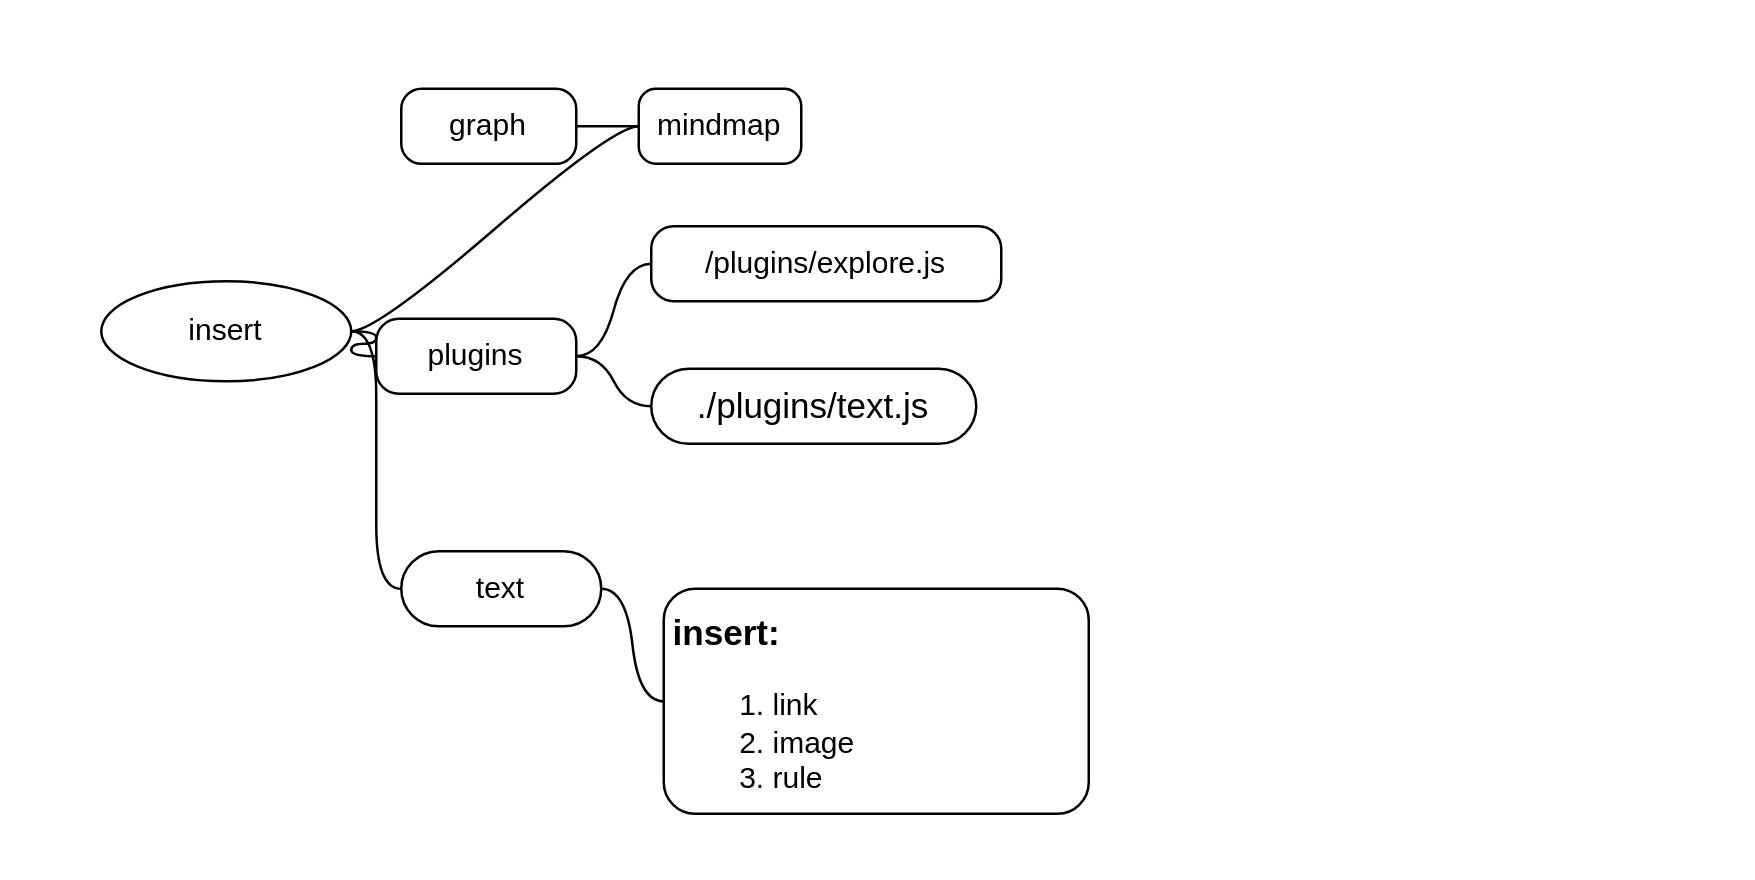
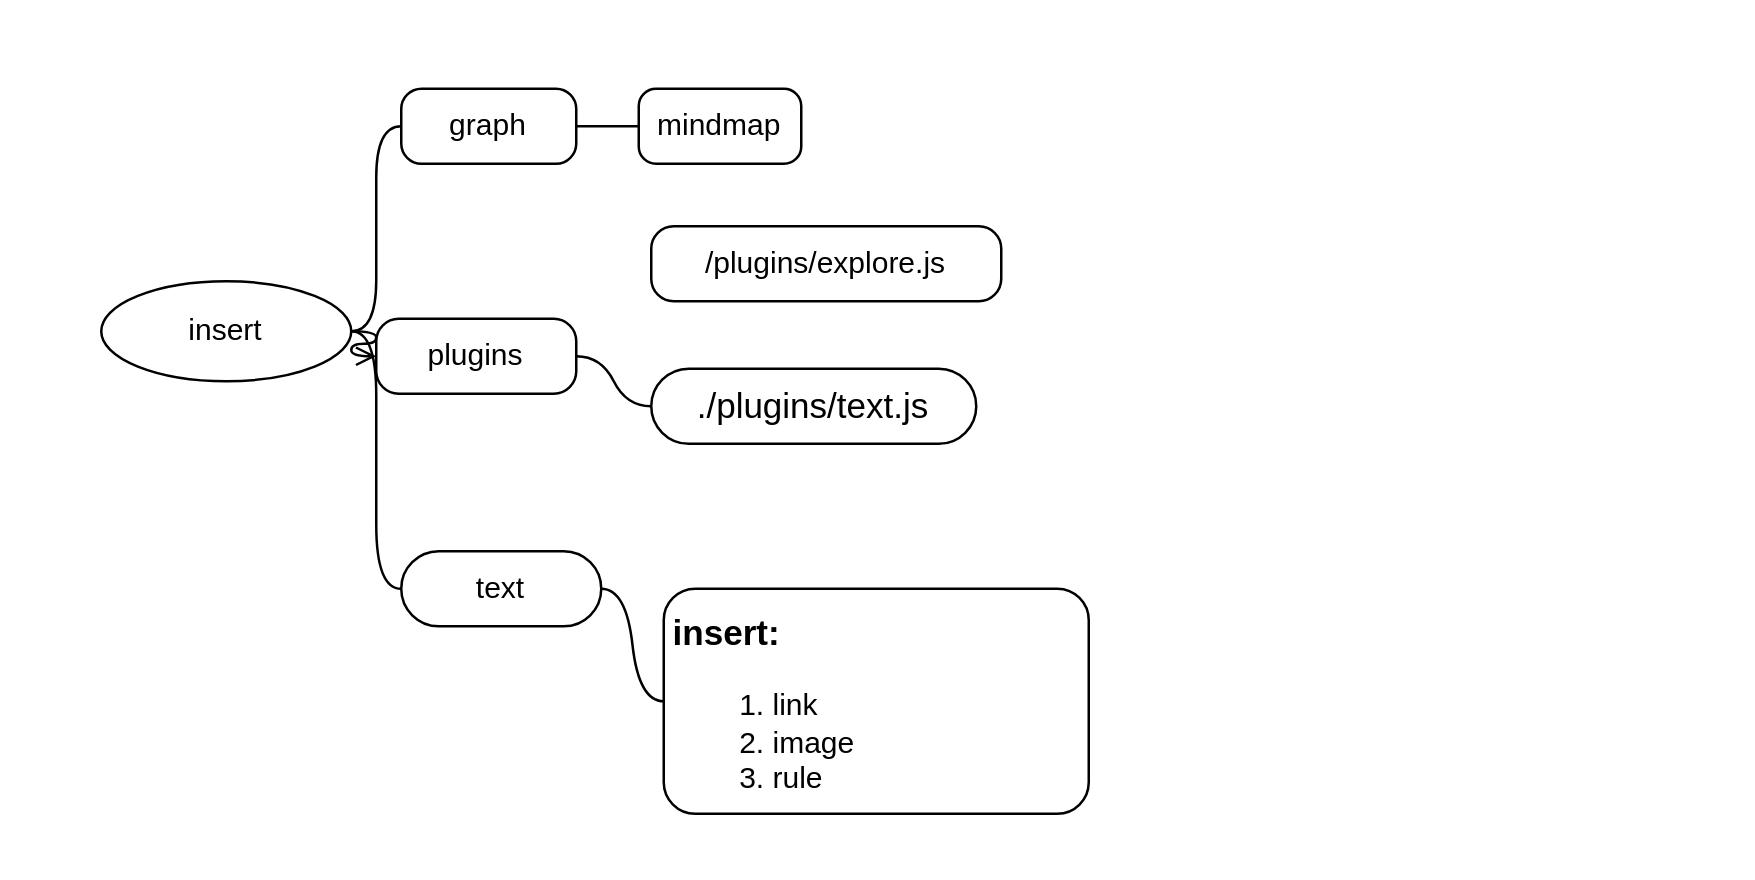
(494, 229) -> (376, 224)
(615, 306) -> none
(364, 356) -> (364, 356)
